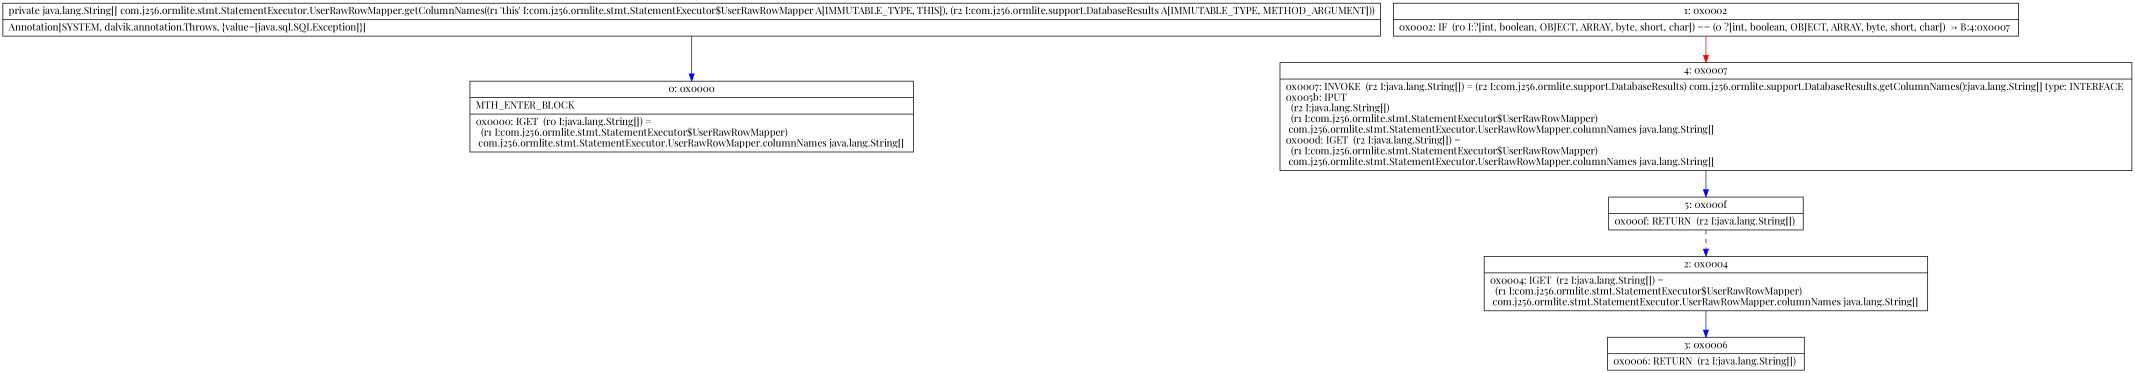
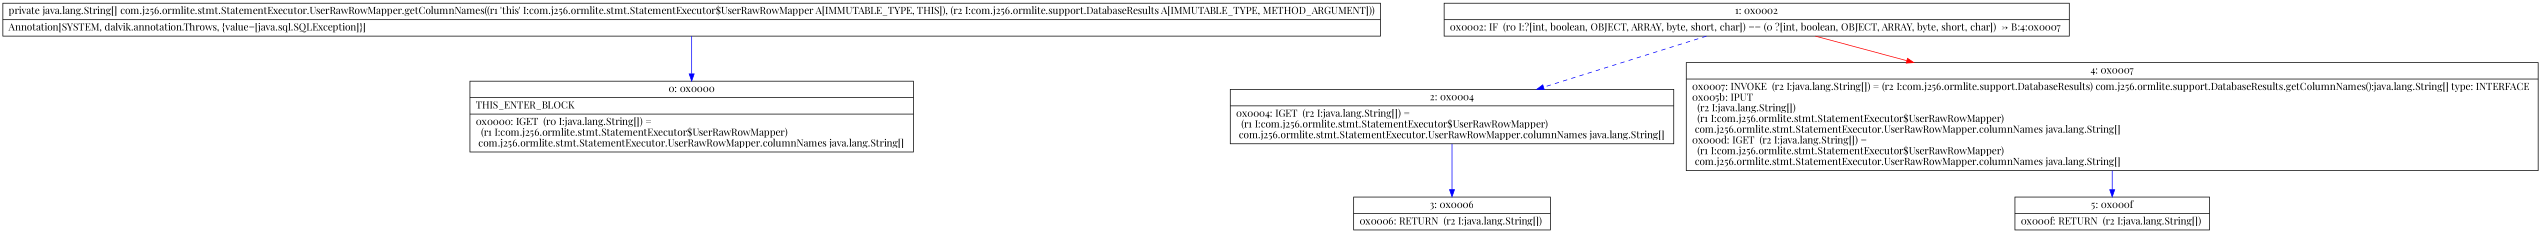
(525, 106) -> (525, 106)
(1706, 240) -> (1625, 62)
